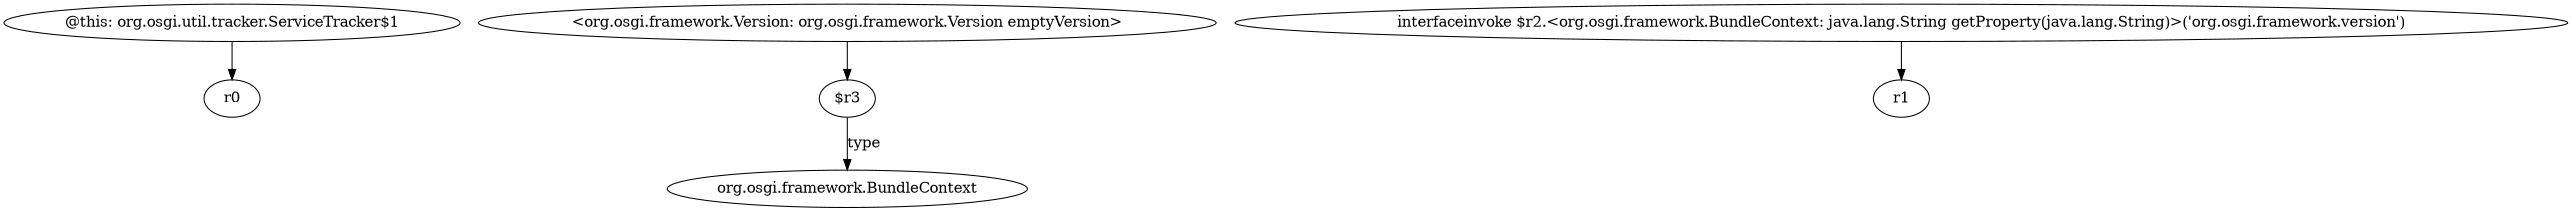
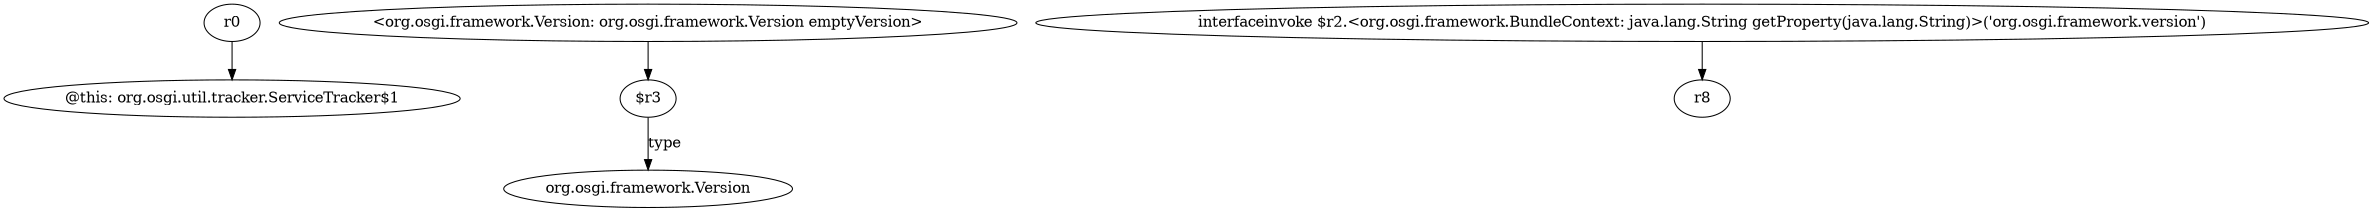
(232, 56) -> (232, 56)
(1901, 99) -> (1702, 99)
(847, 189) -> (648, 189)
